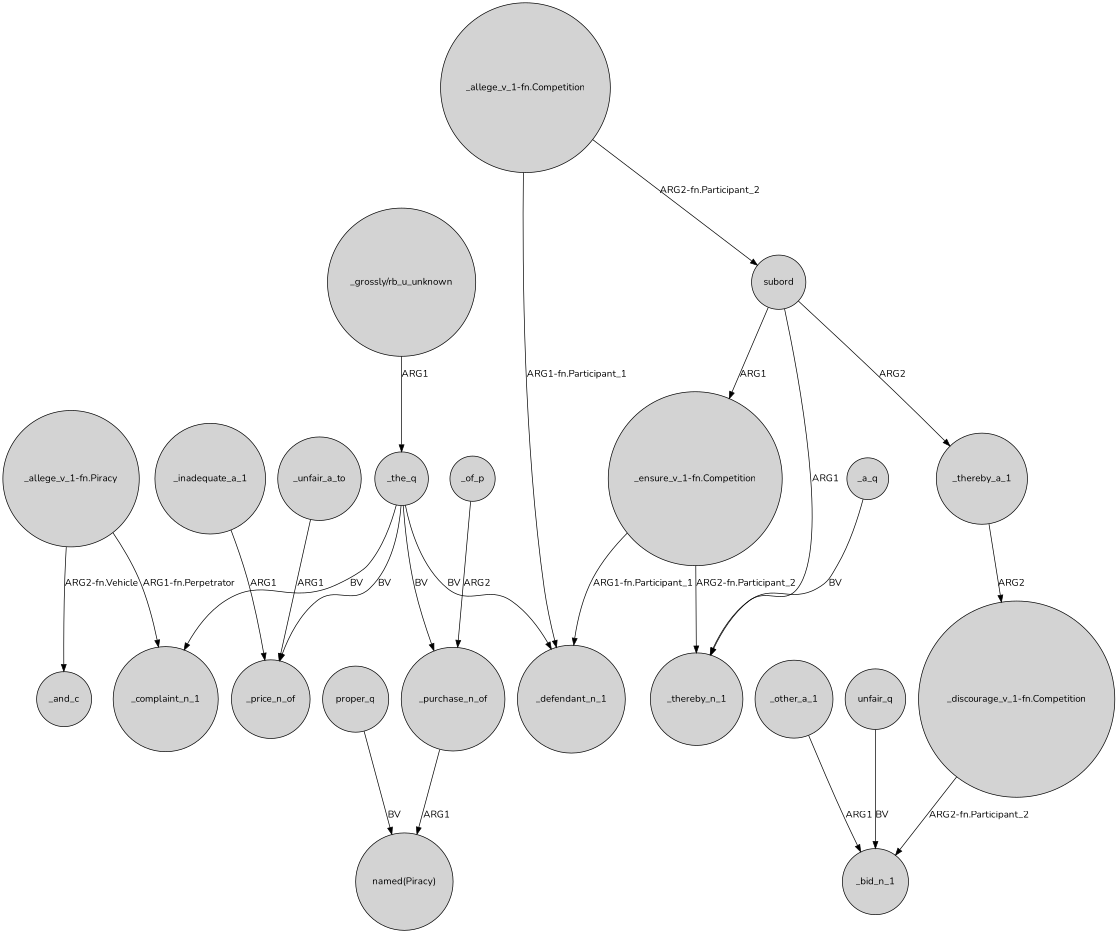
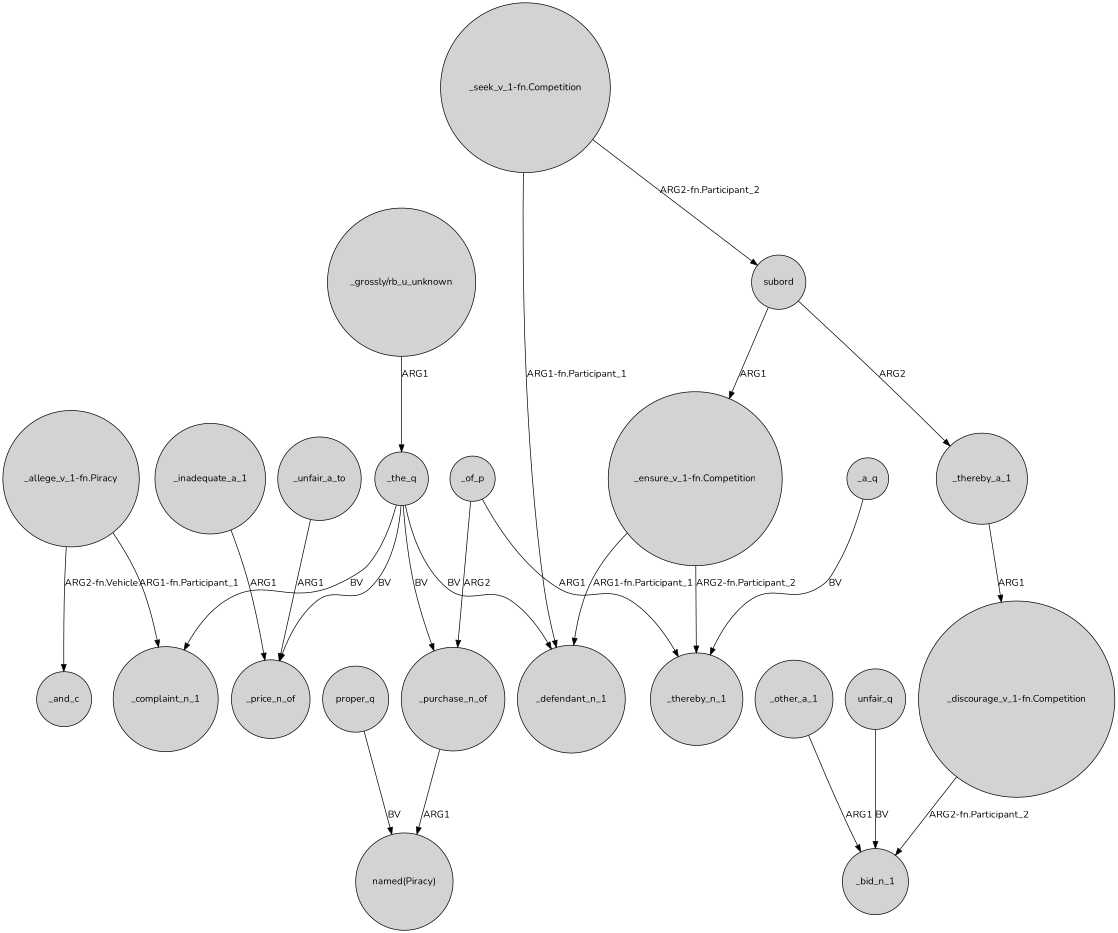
(525, 88) -> (525, 88)
(812, 505) -> (569, 593)
(189, 583) -> (189, 583)
(1011, 583) -> (1011, 583)
